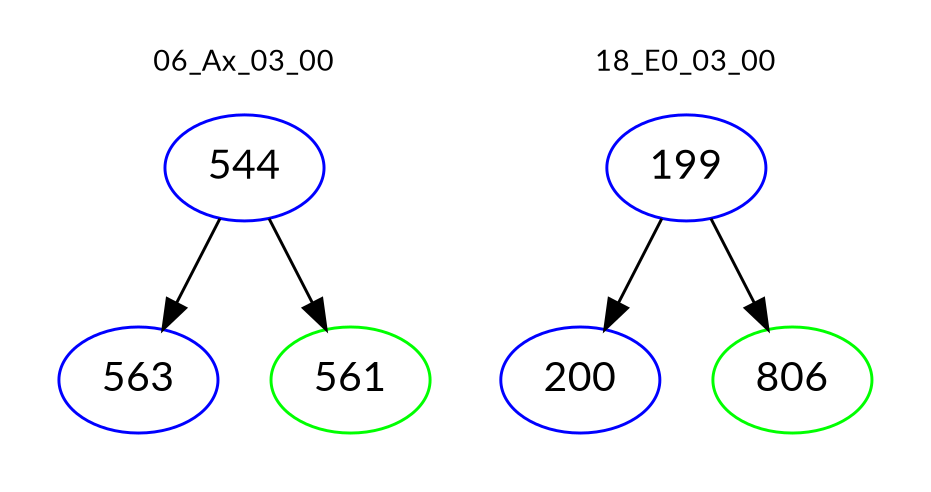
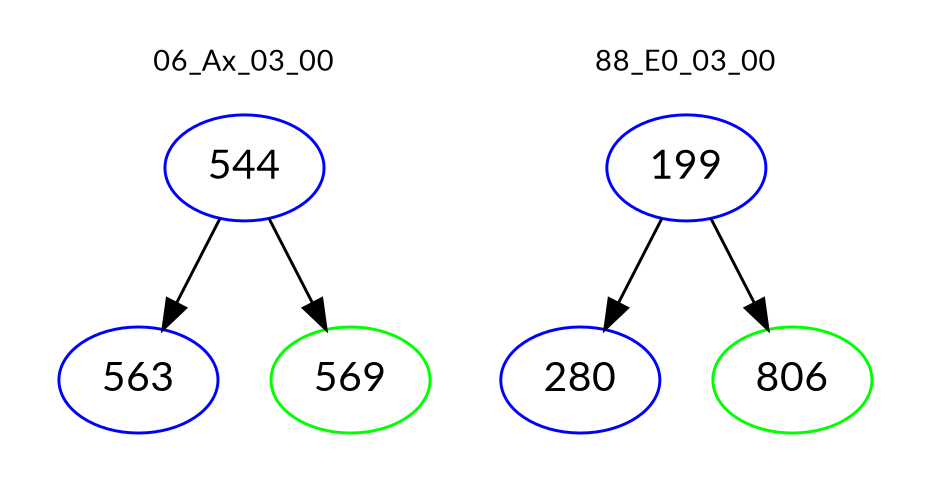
(686, 63) -> (686, 63)
(351, 380) -> (351, 380)
(580, 380) -> (580, 380)
